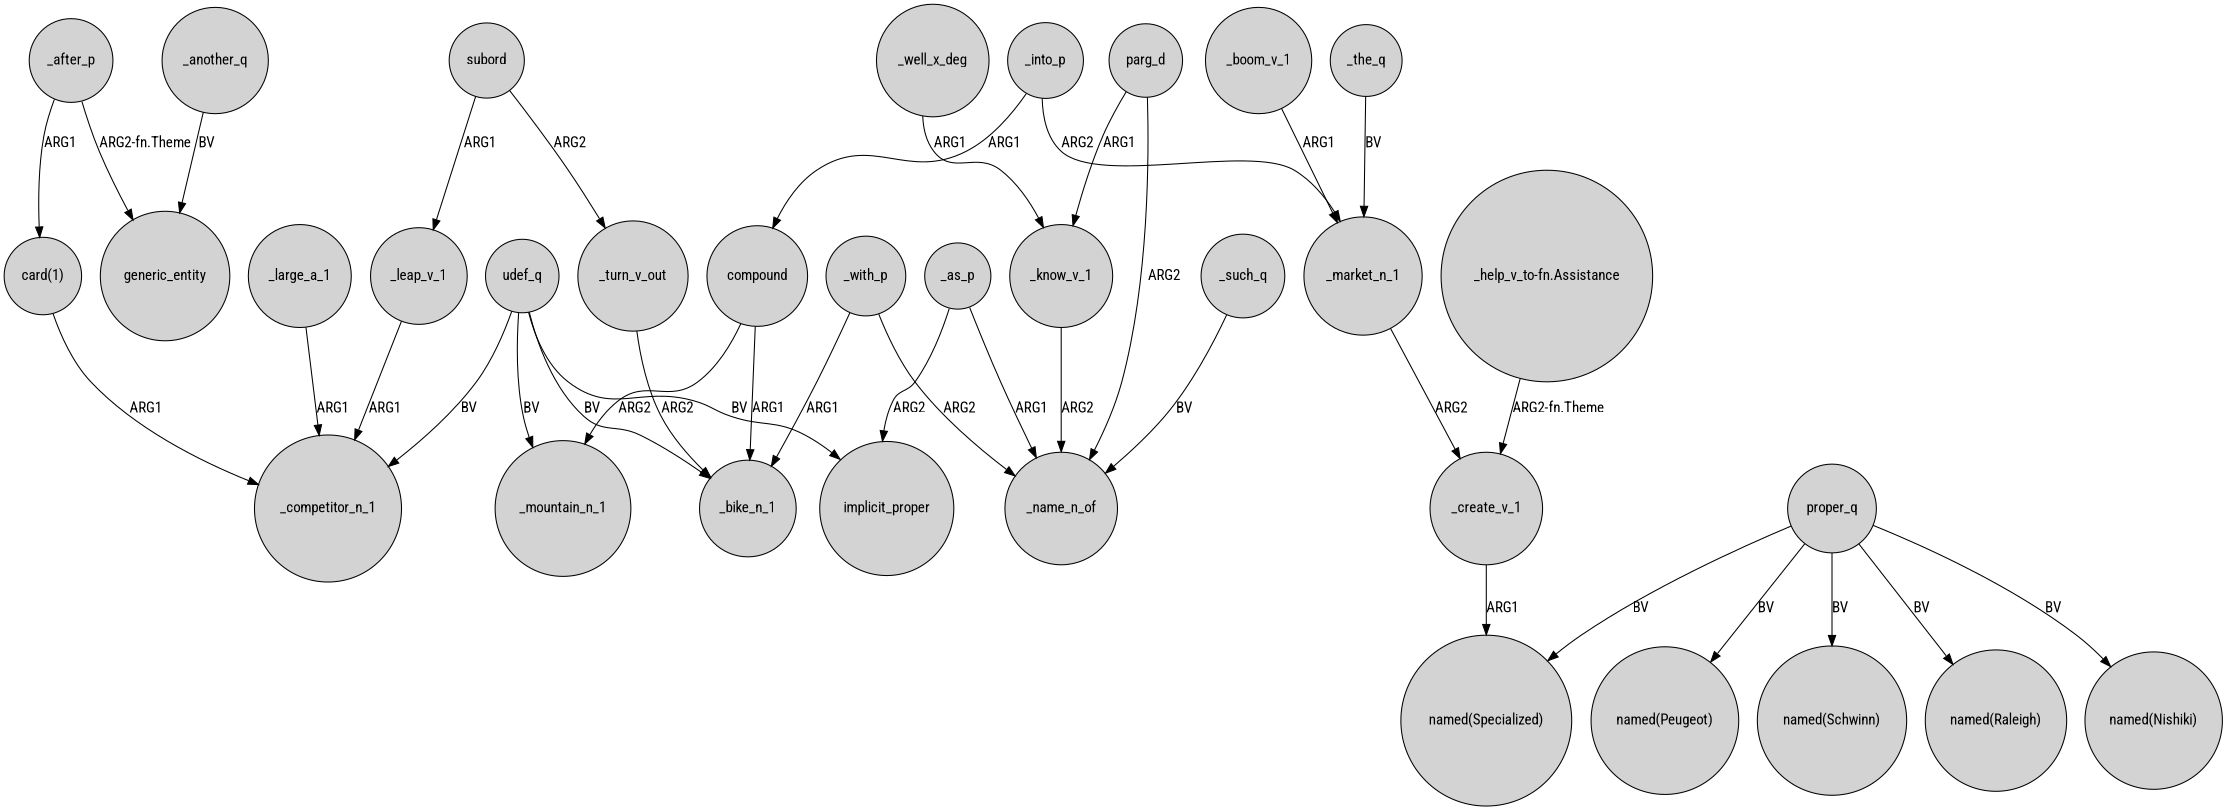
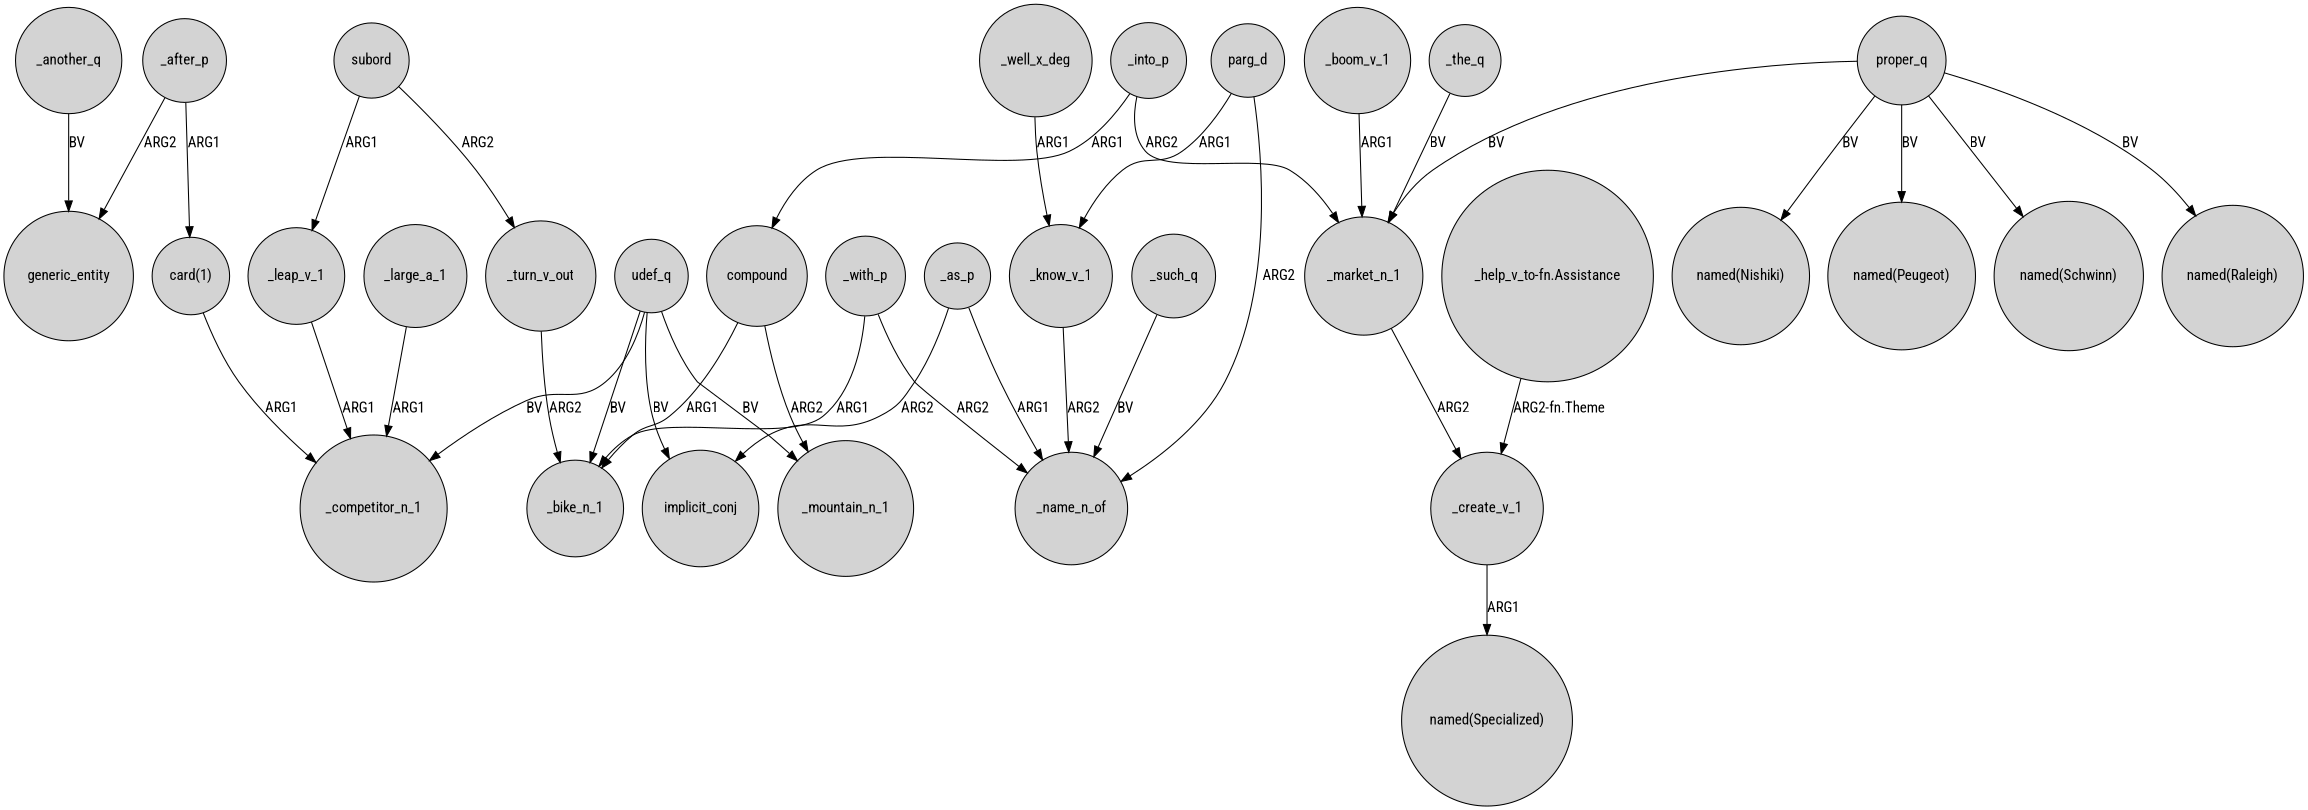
(145, 143) -> (160, 143)
(887, 509) -> (701, 509)
(1670, 583) -> (1609, 94)
